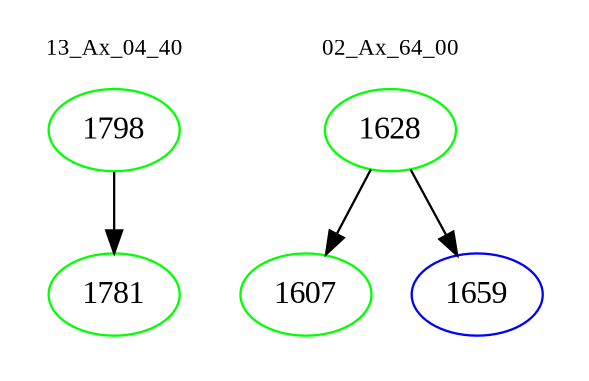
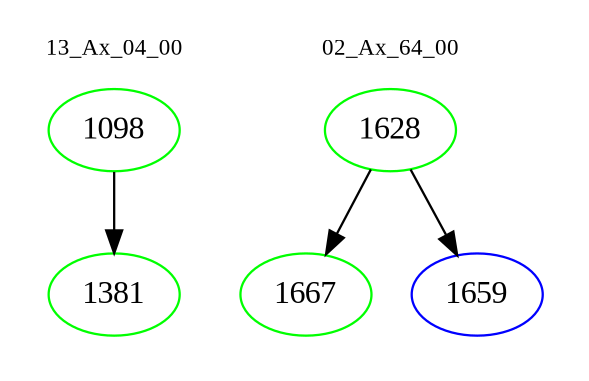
(115, 49) -> (115, 49)
(114, 130) -> (114, 130)
(114, 295) -> (114, 295)
(306, 295) -> (306, 295)
